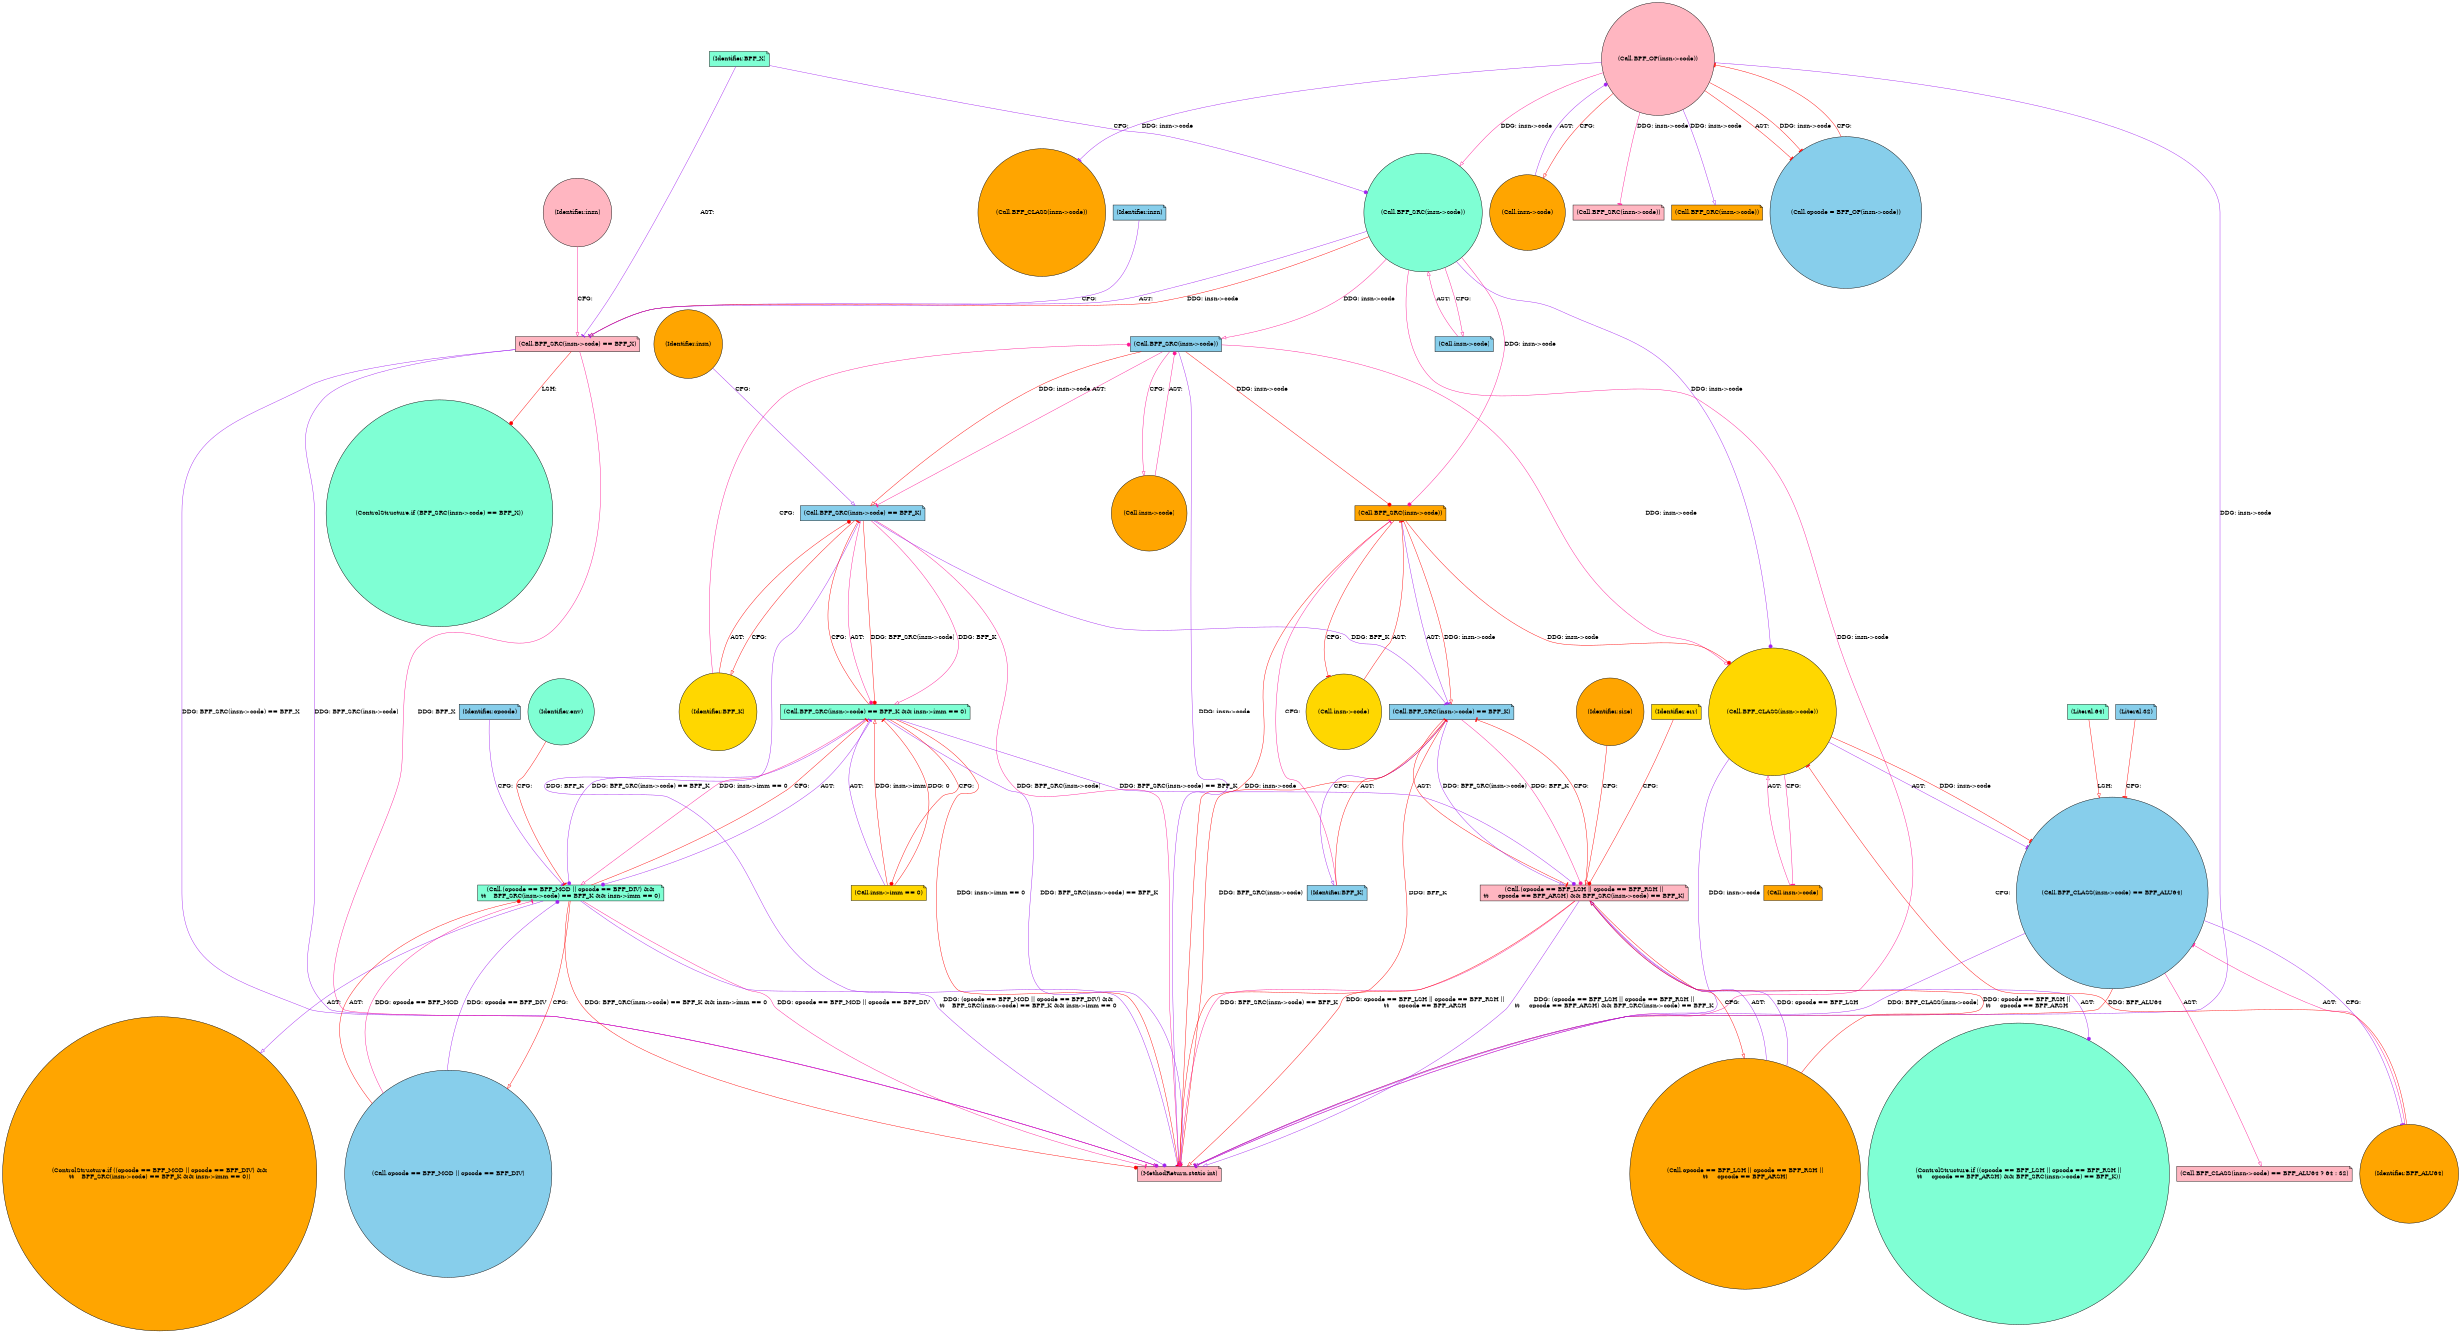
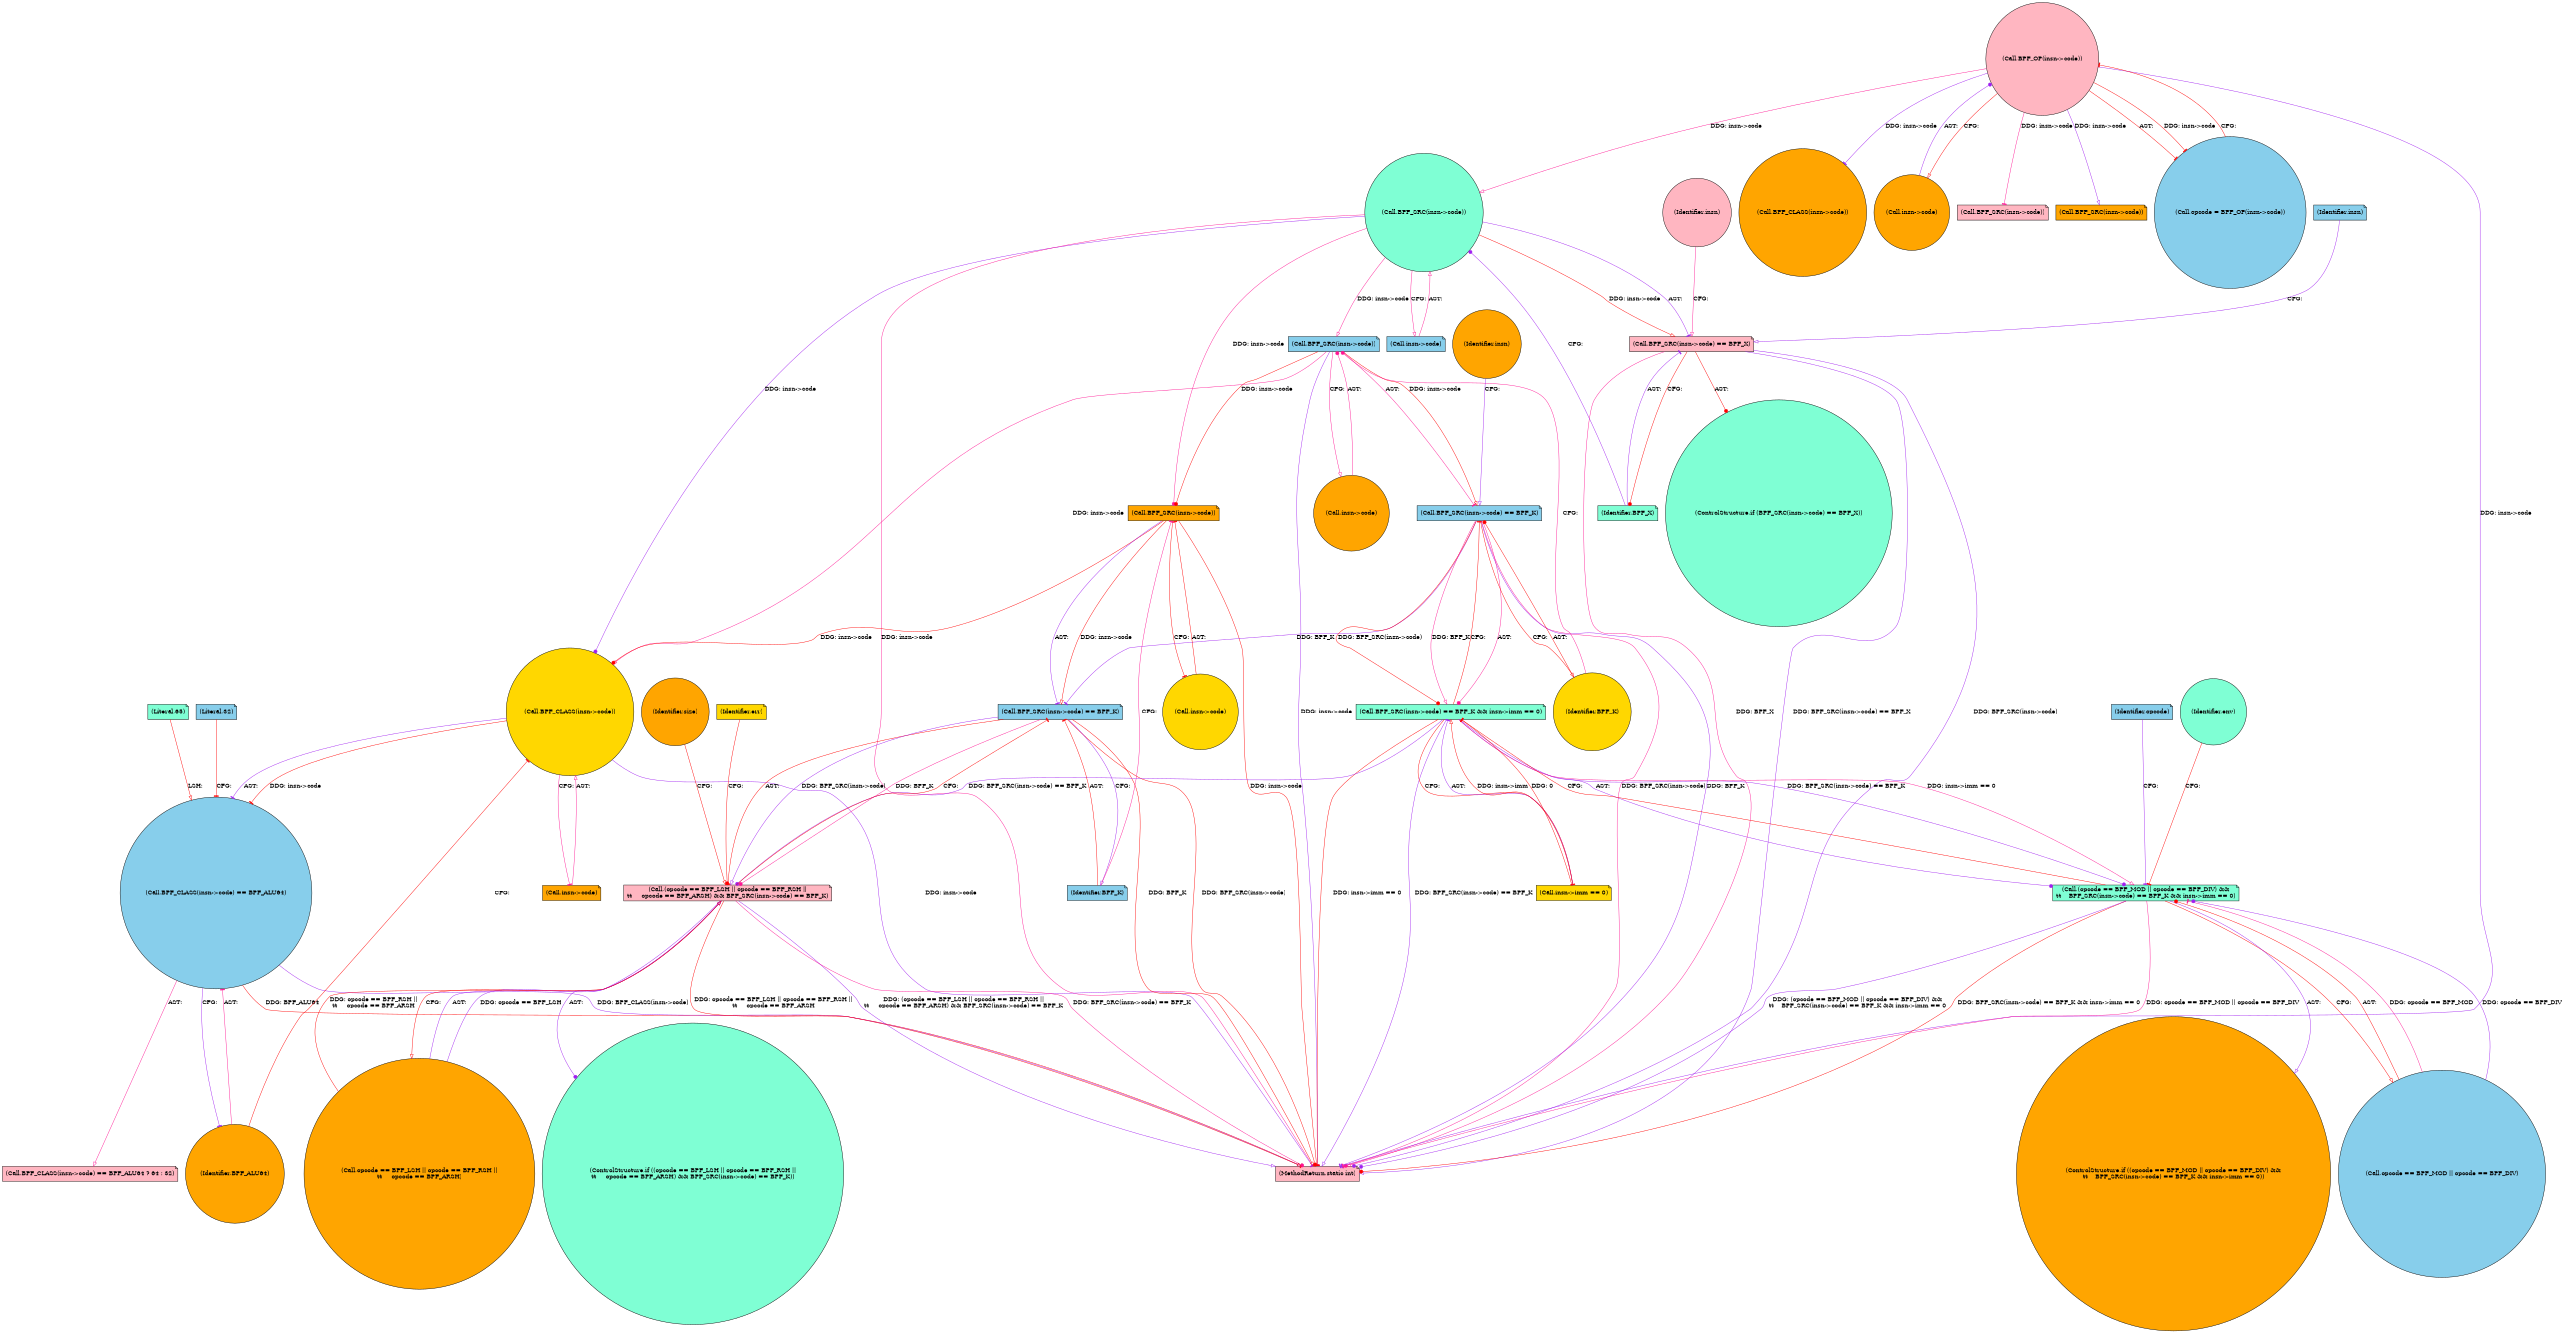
(550, 389) -> (1723, 389)
none -> (1653, 425)
(2088, 712) -> (168, 712)
(951, 794) -> (1459, 796)
